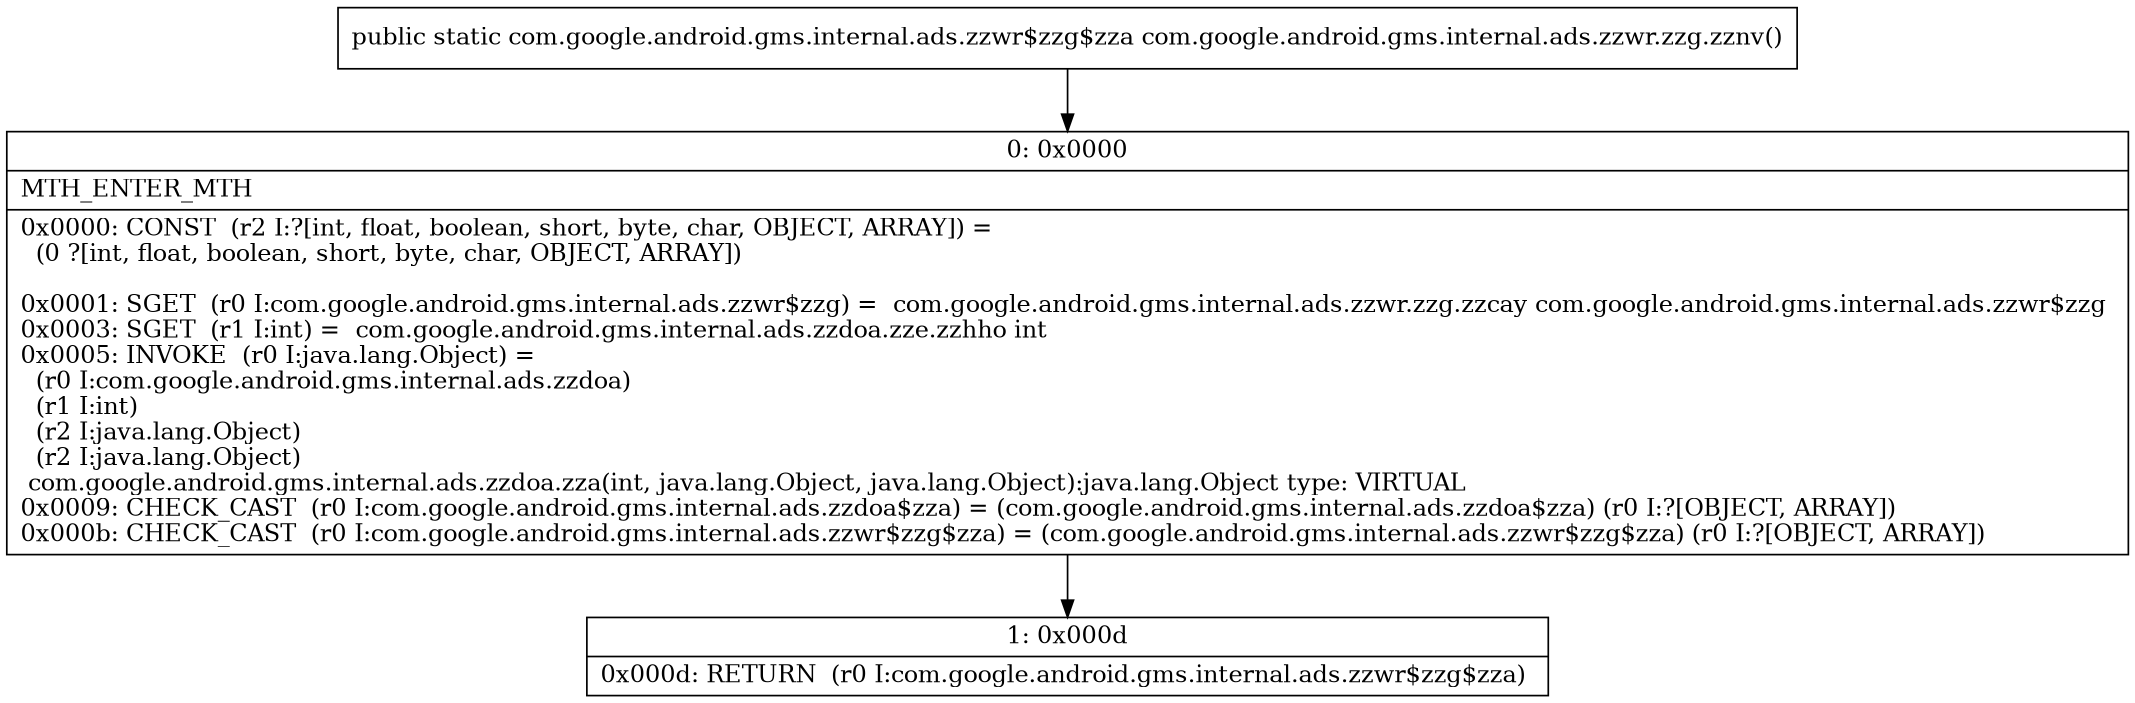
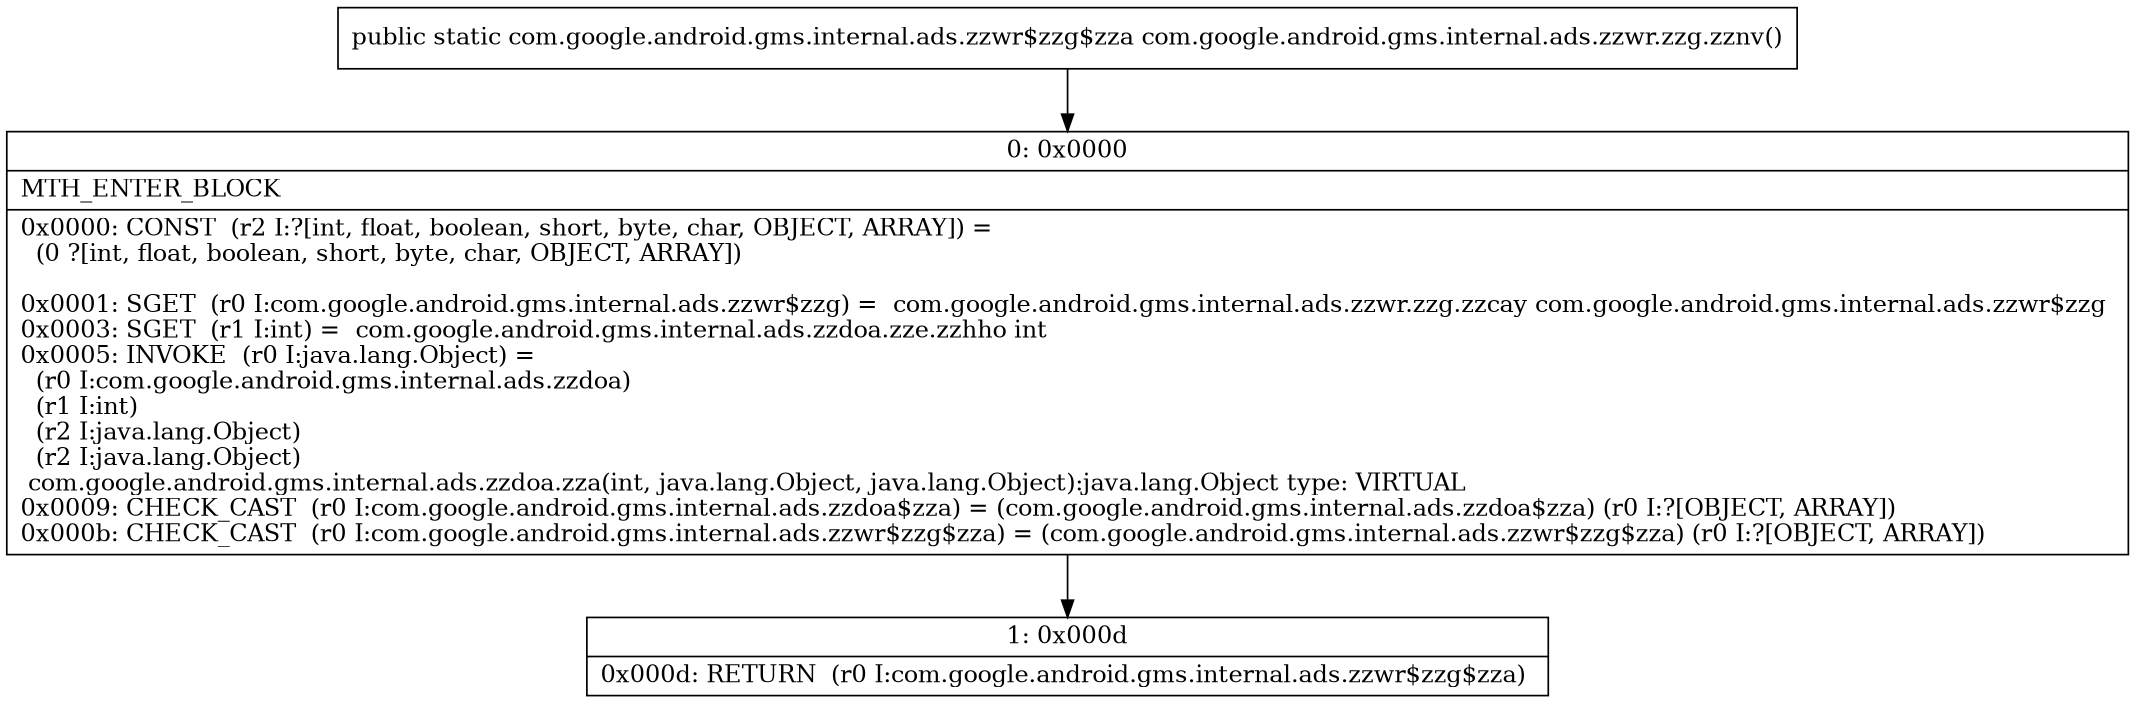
(137, 189) -> (151, 189)
